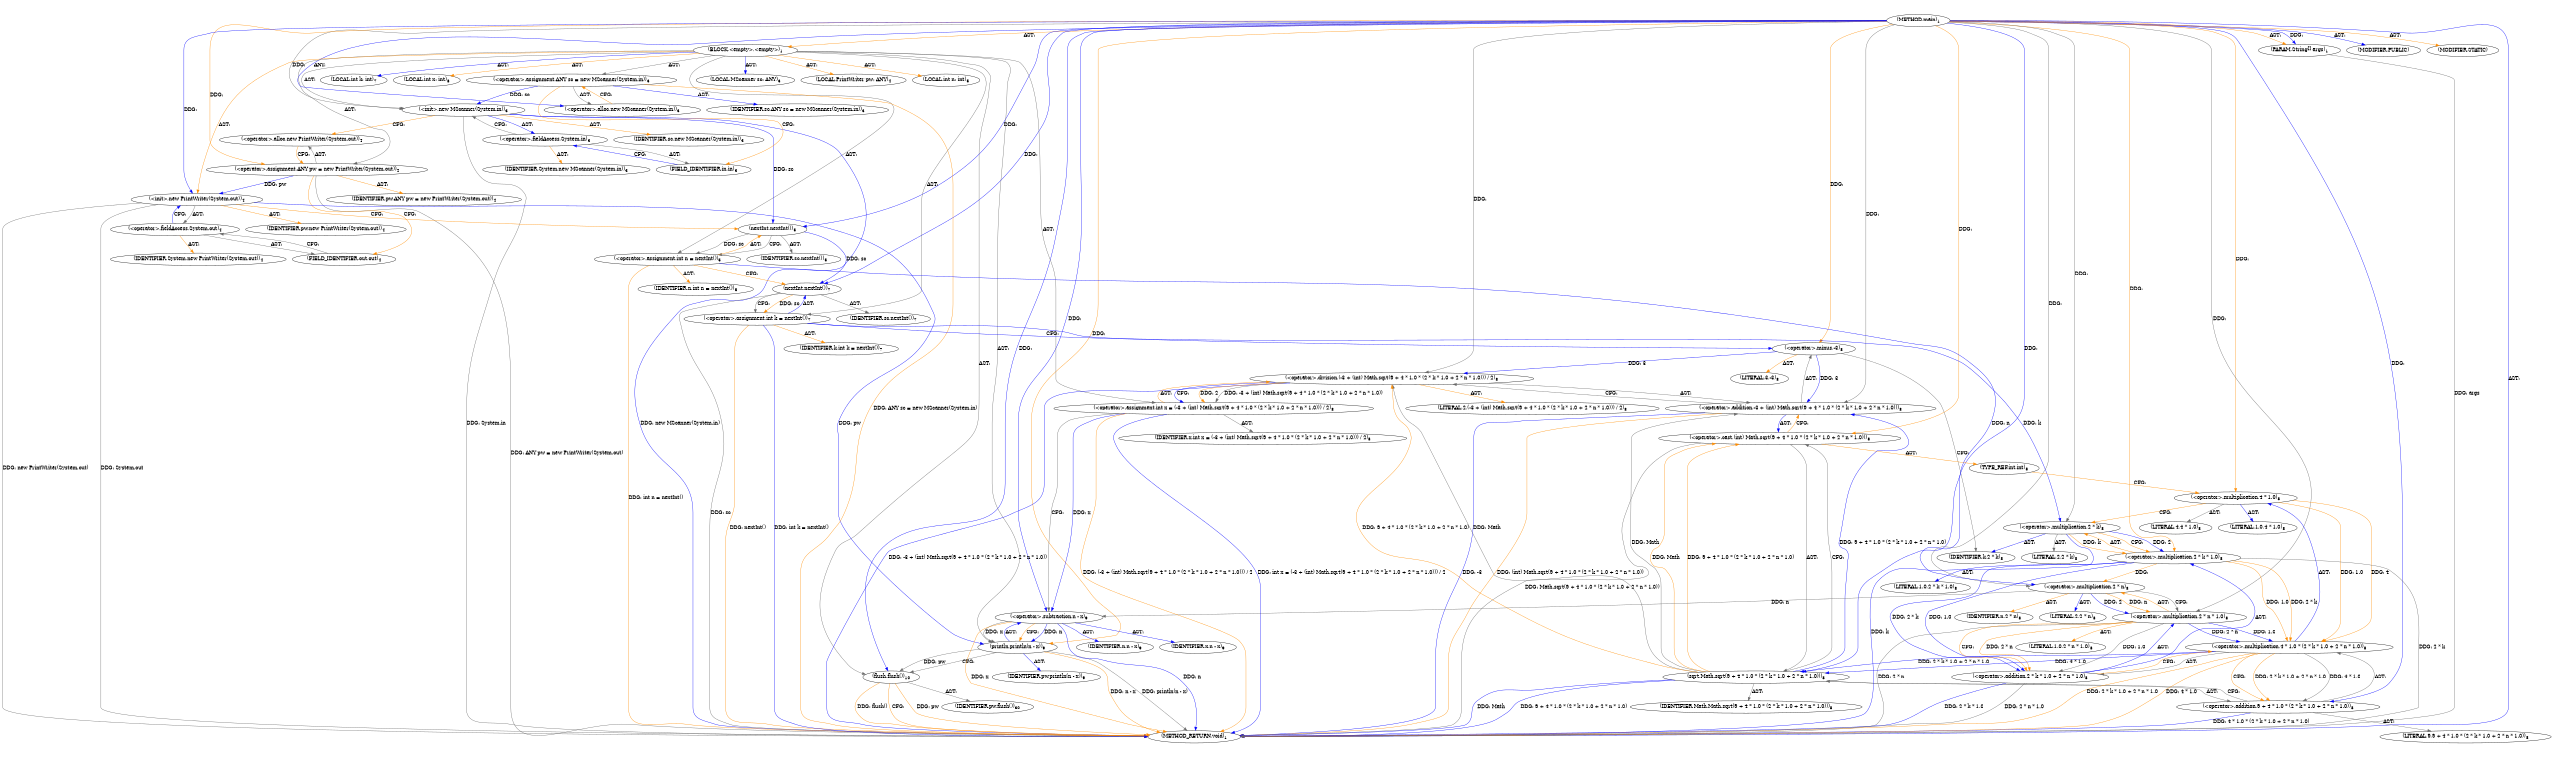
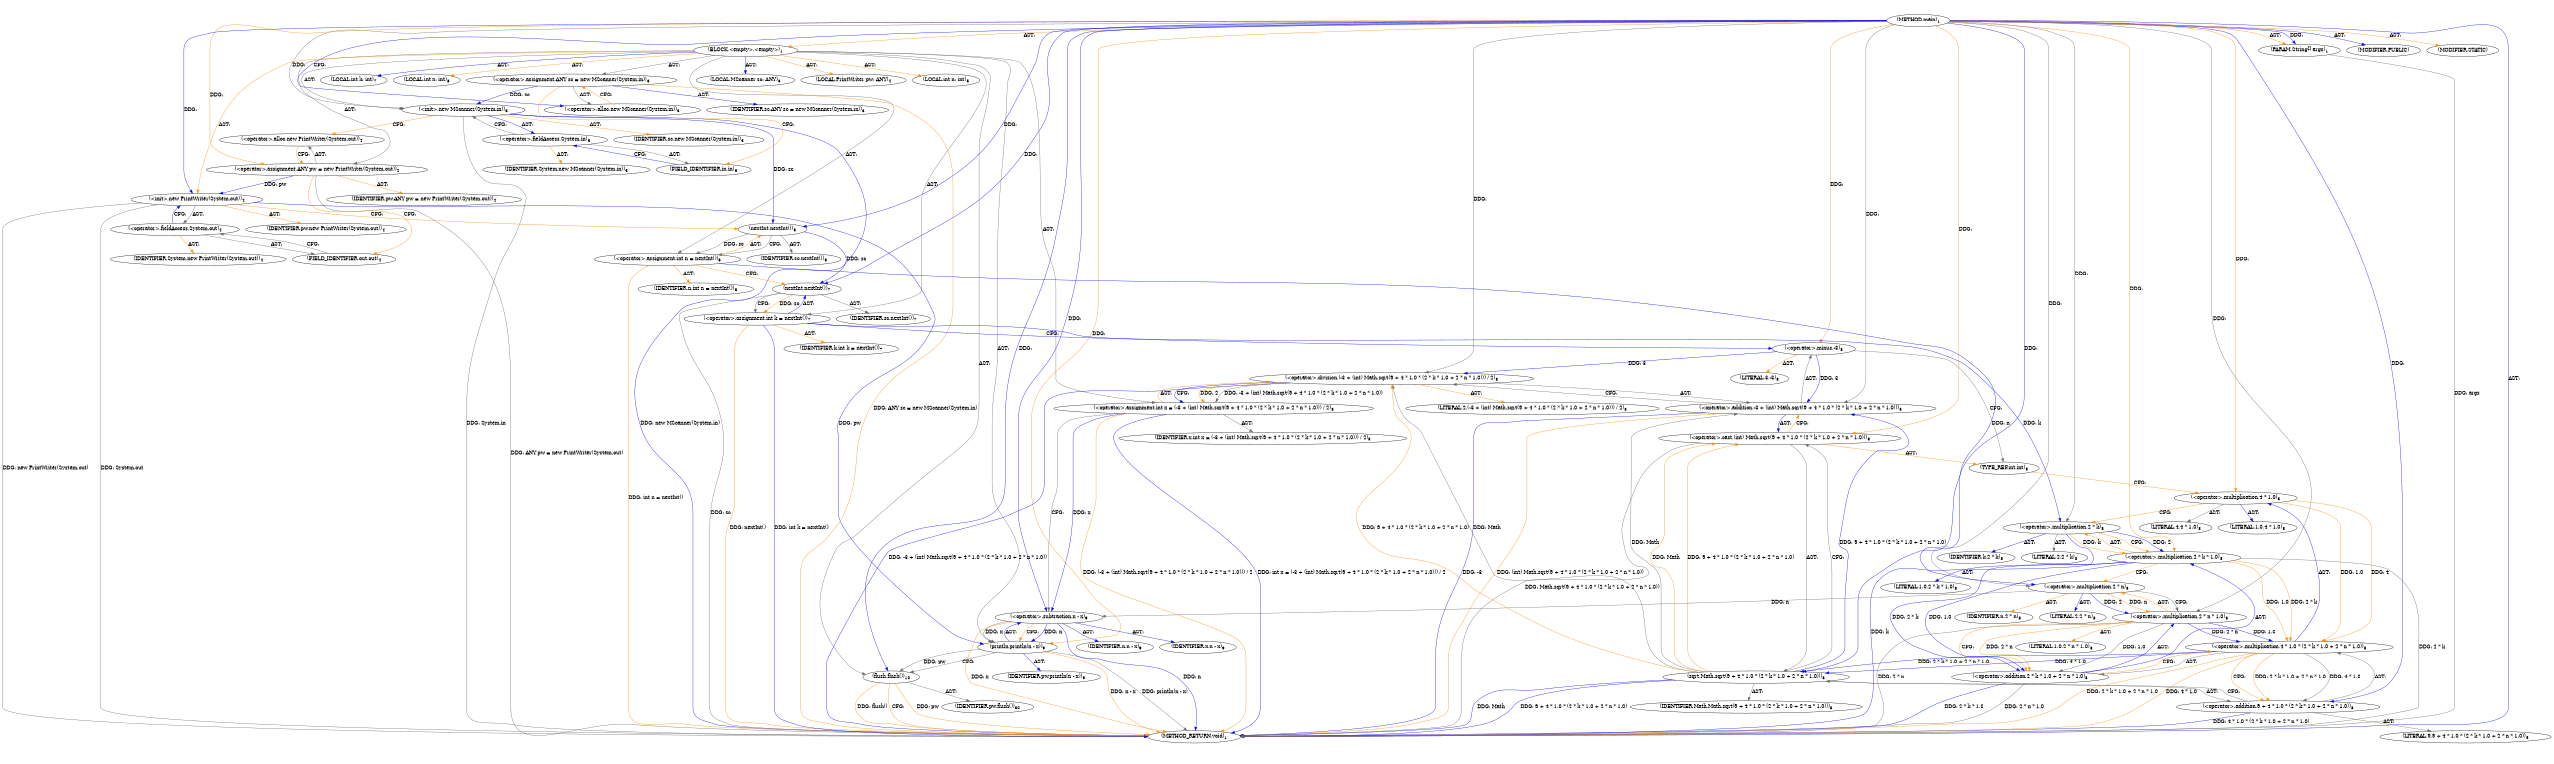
(321, 65) -> (321, 65)
(1947, 420) -> (1956, 366)
(2143, 573) -> (2143, 573)
